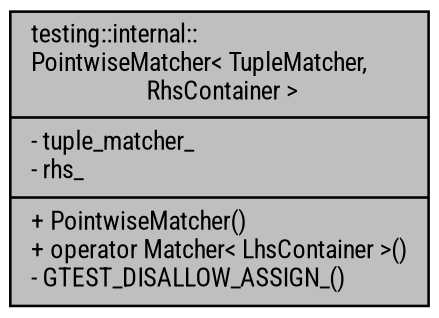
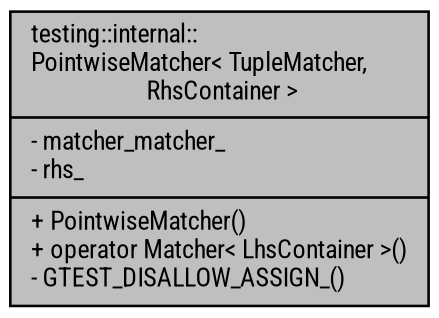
(114, 142) -> (129, 142)
